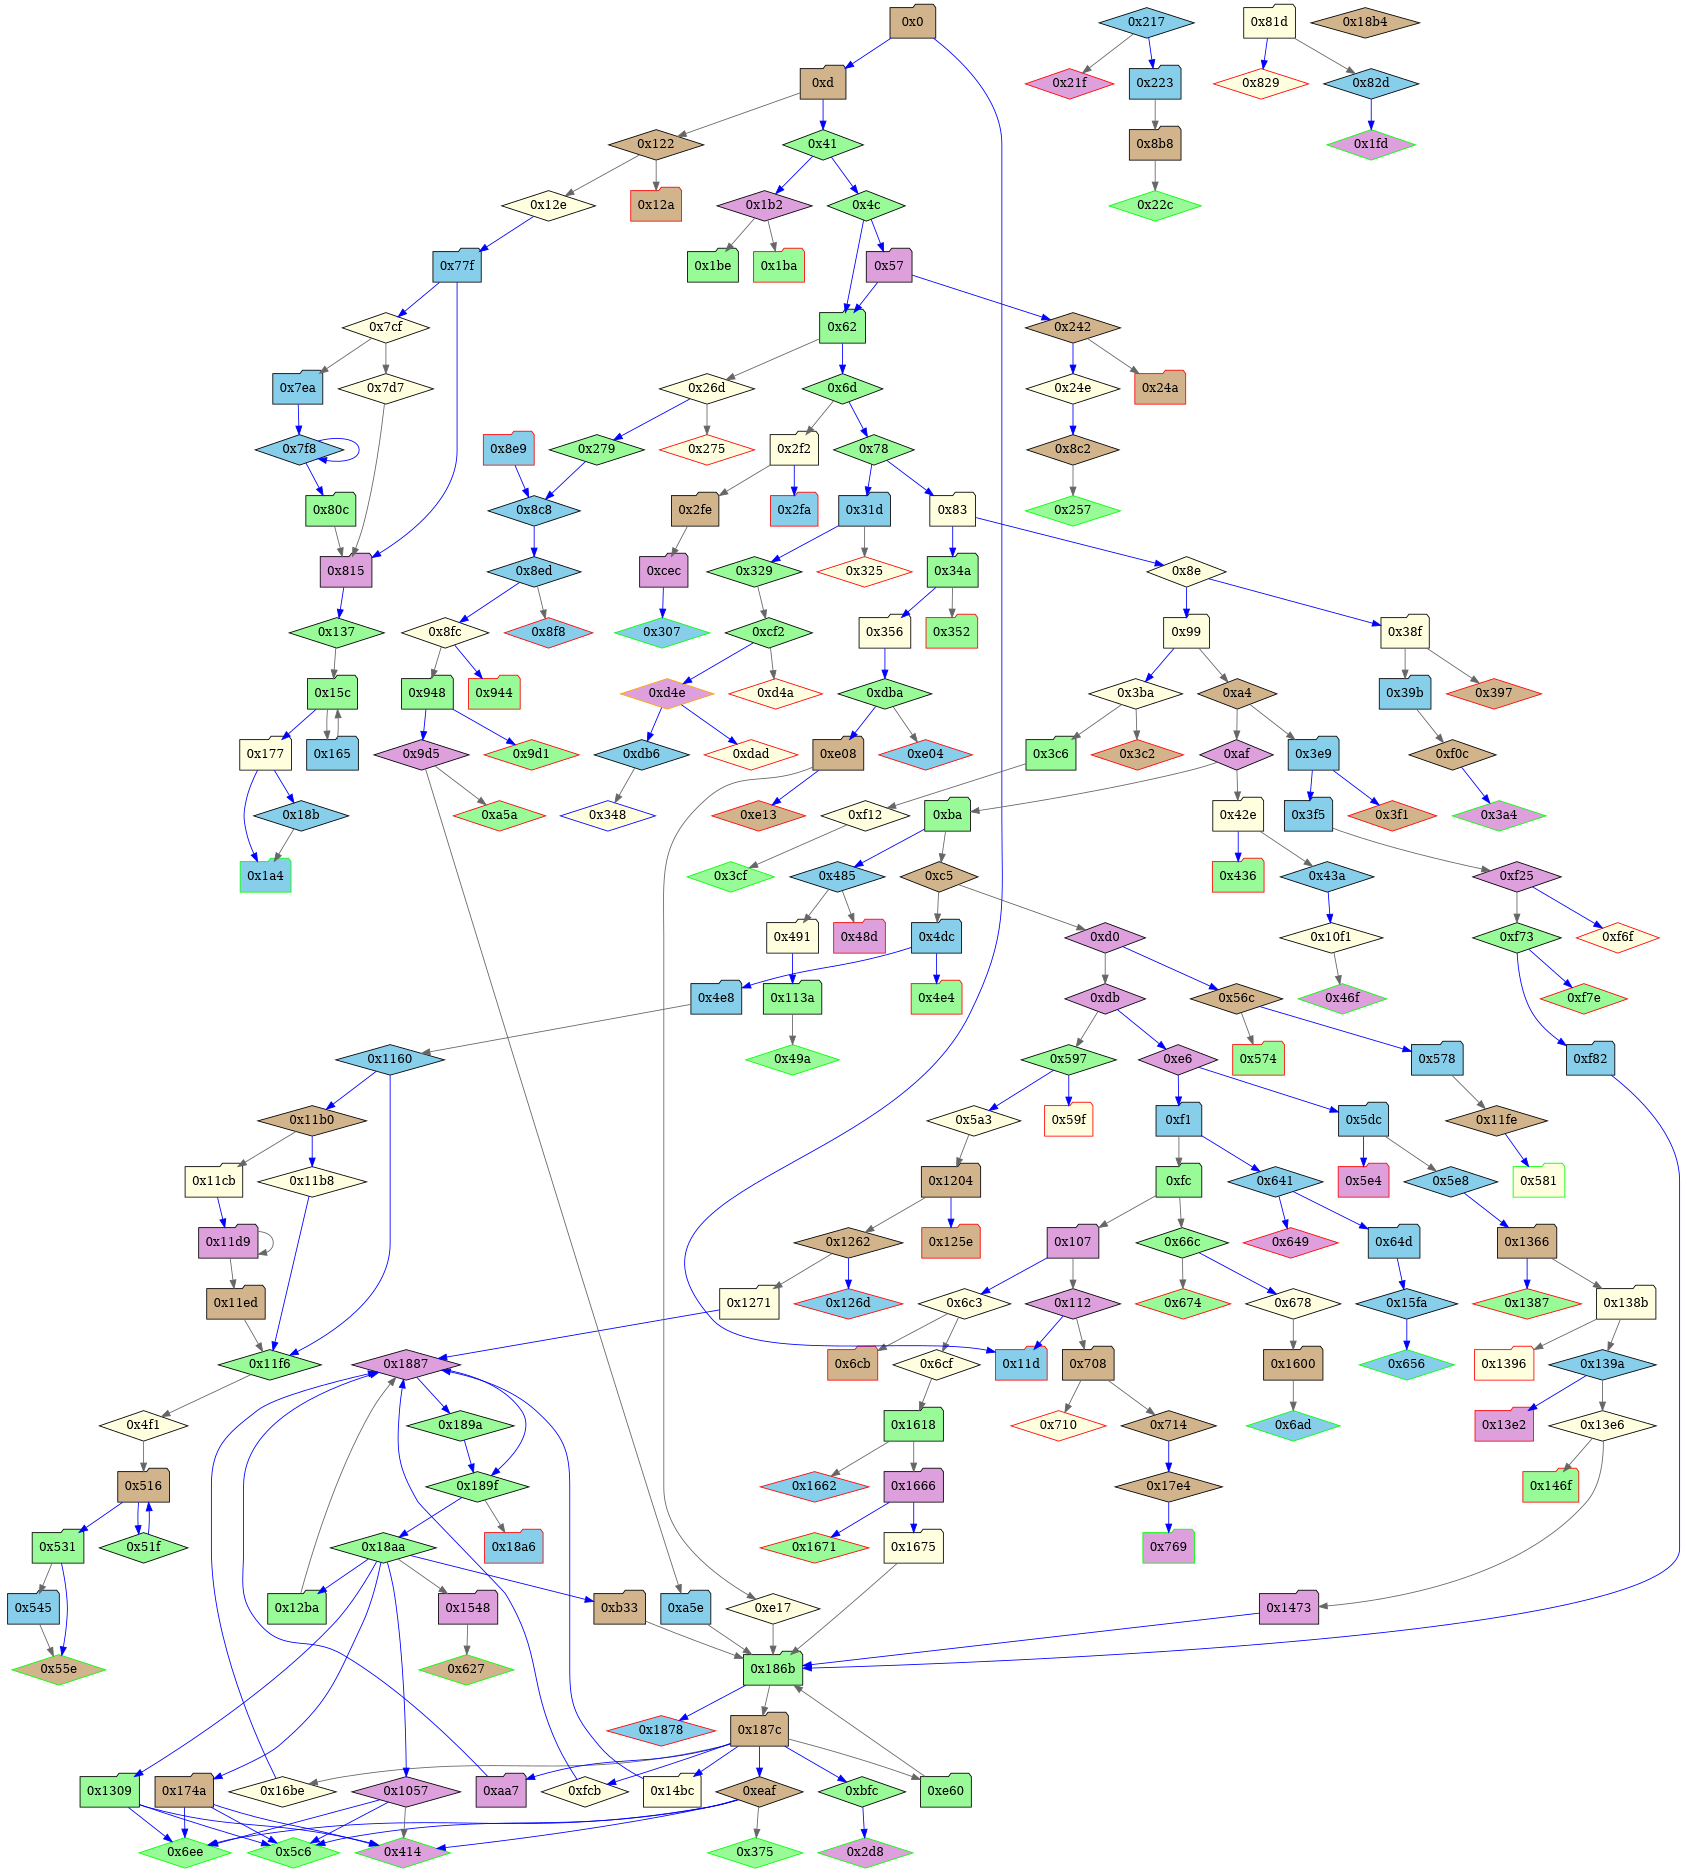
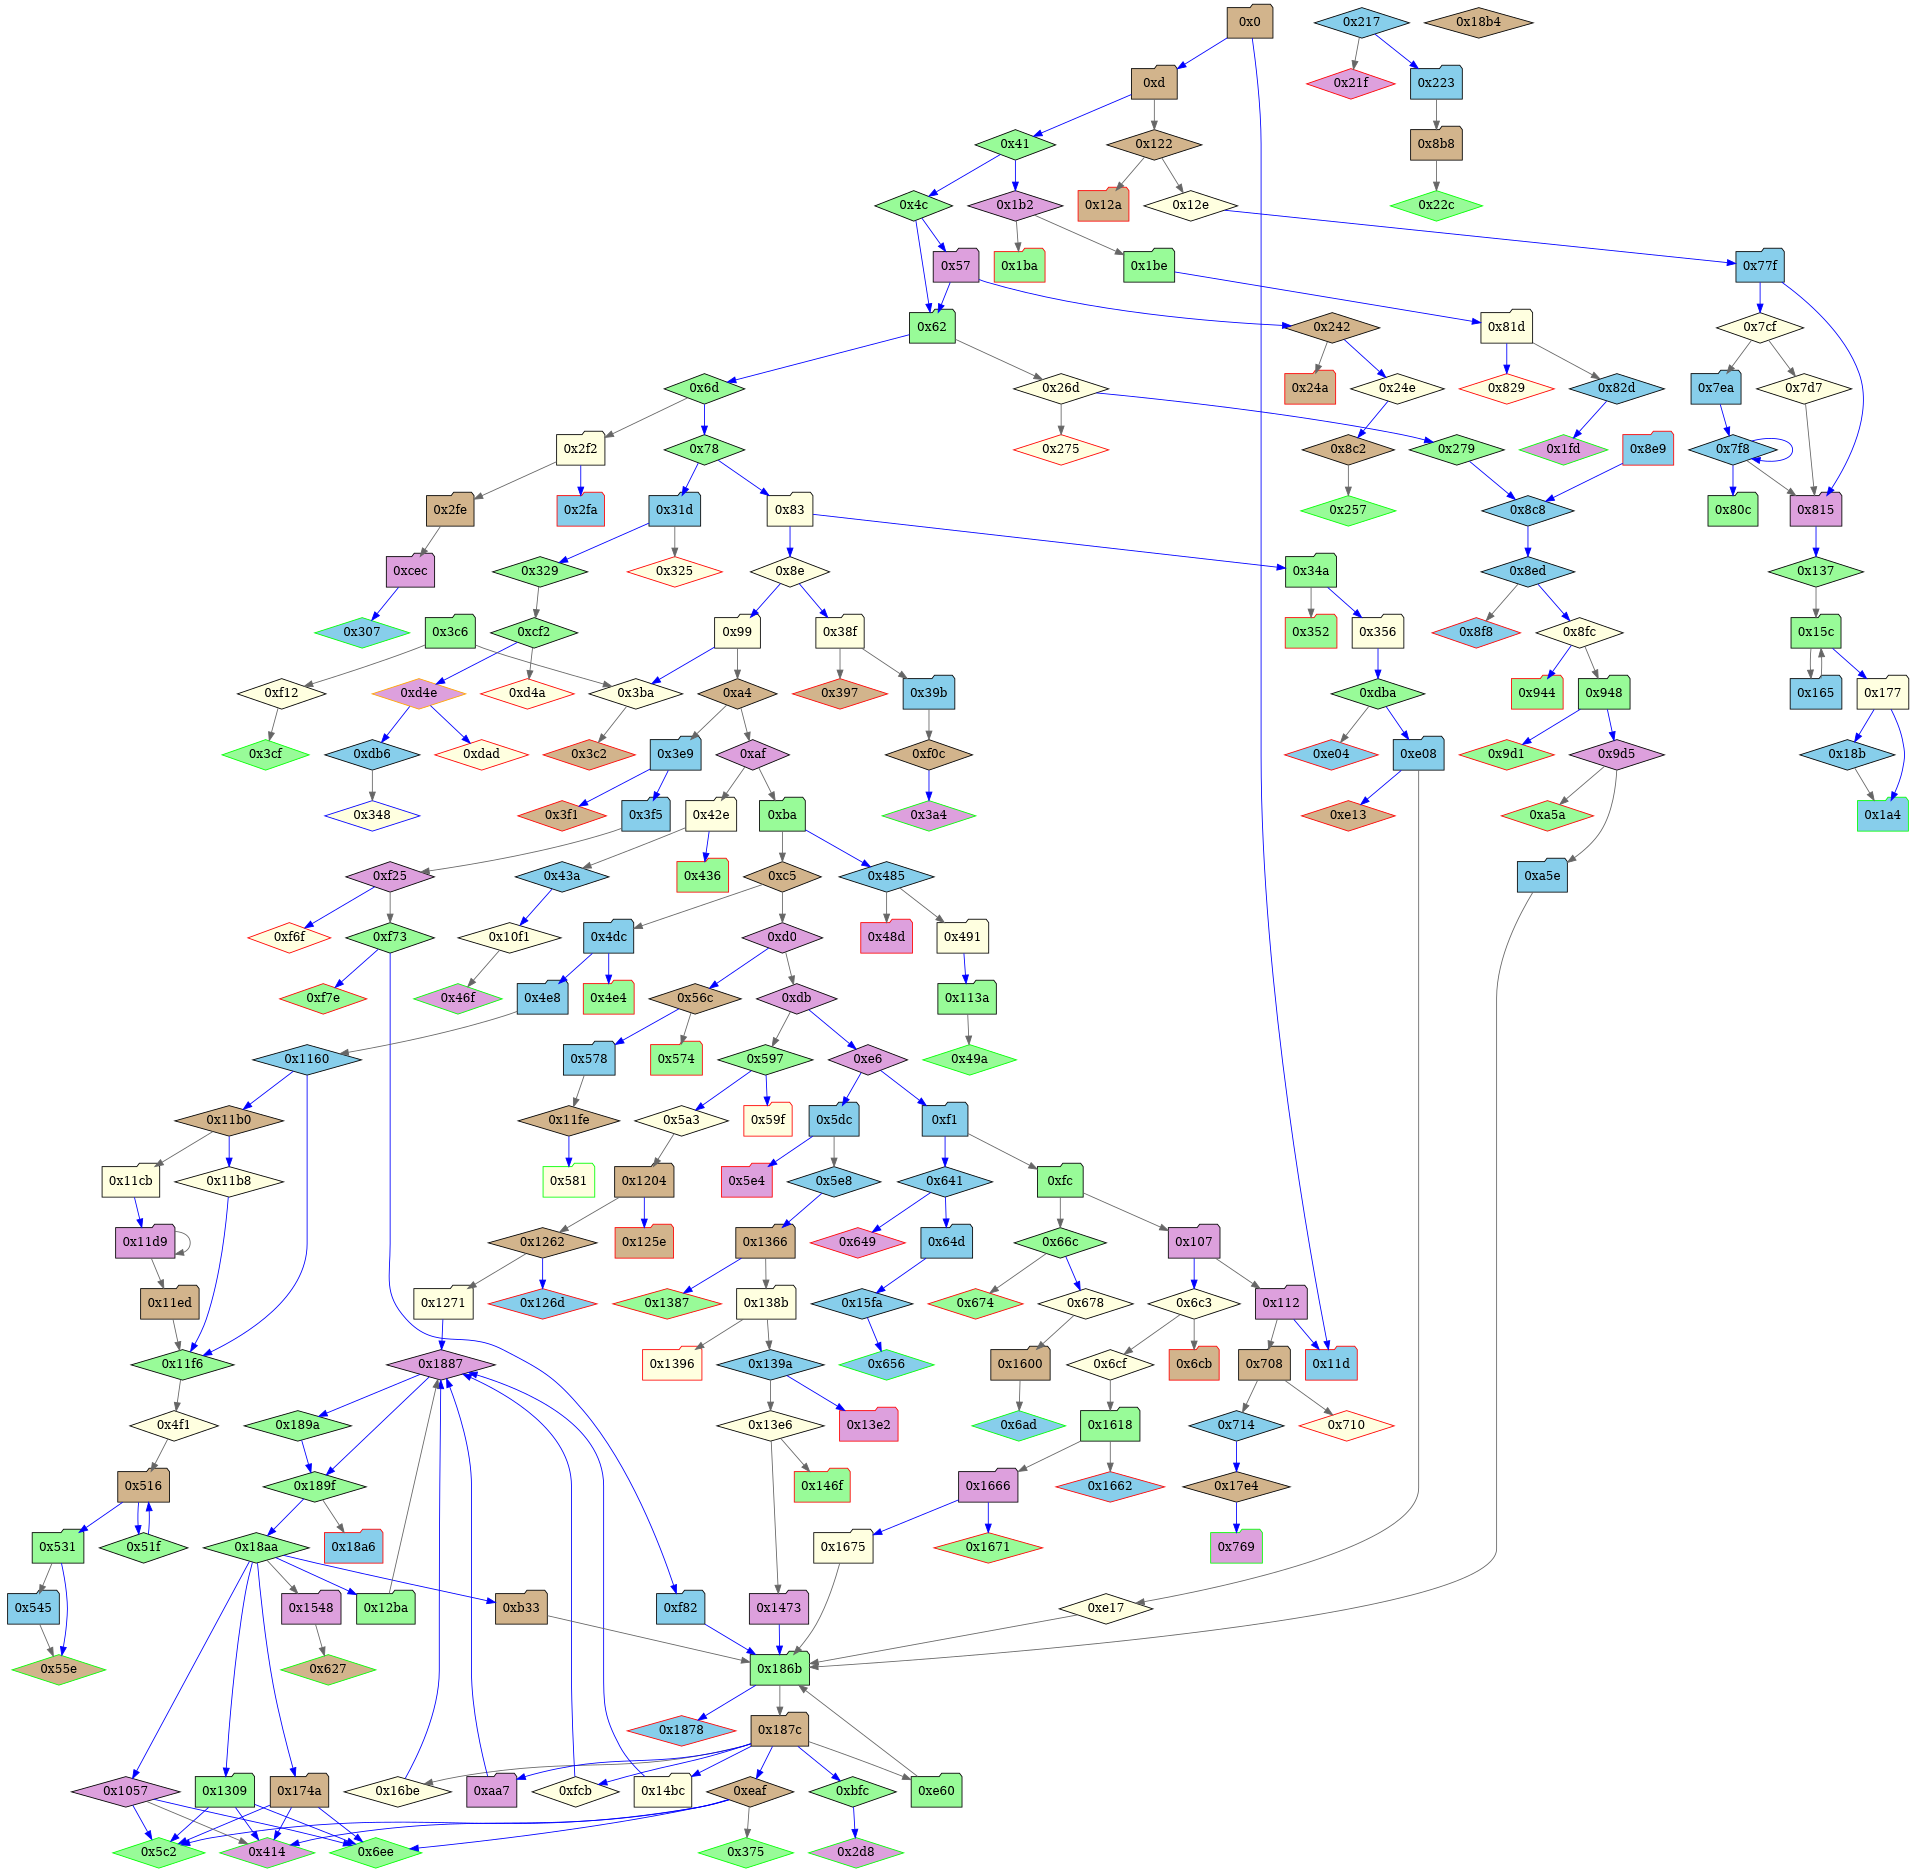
none -> (1323, 297)
(337, 537) -> (1768, 476)
(1100, 720) -> (539, 666)
(838, 755) -> (1419, 755)
(1073, 1304) -> (1281, 1304)
(1169, 1426) -> (1237, 1426)
(294, 1853) -> (159, 1853)
